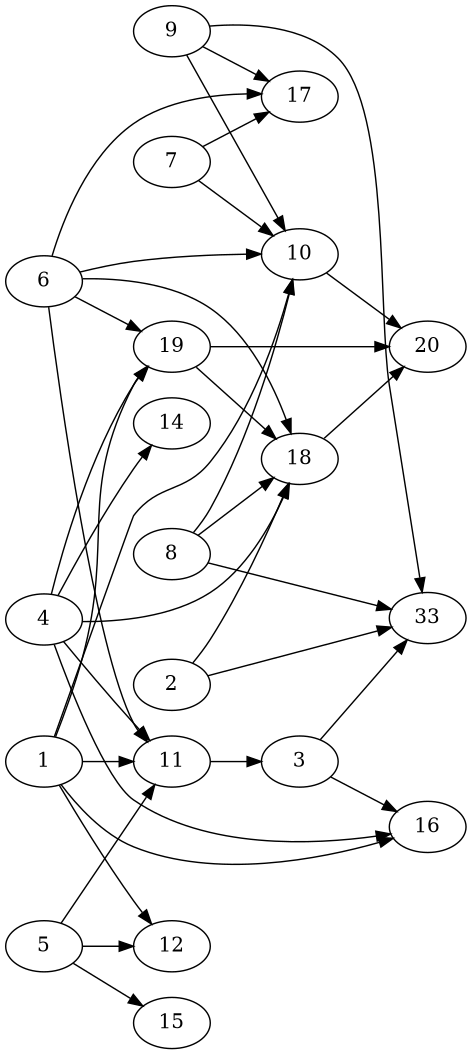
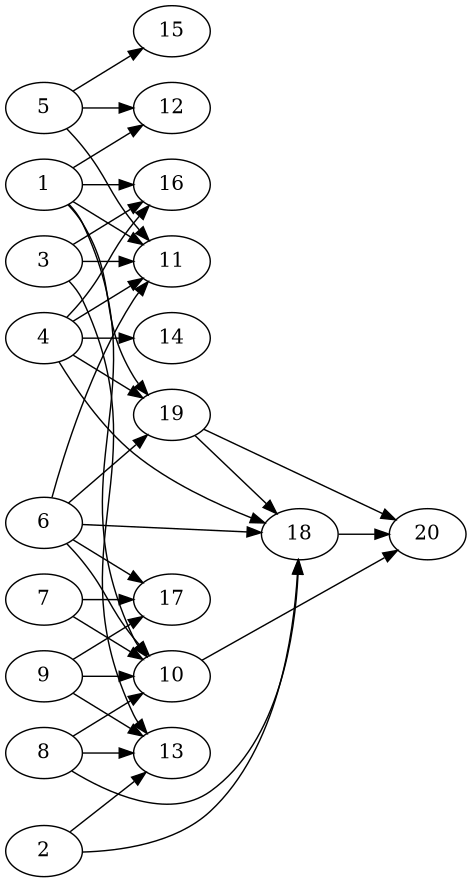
(428, 618) -> (172, 753)
(229, 762) -> (101, 261)
